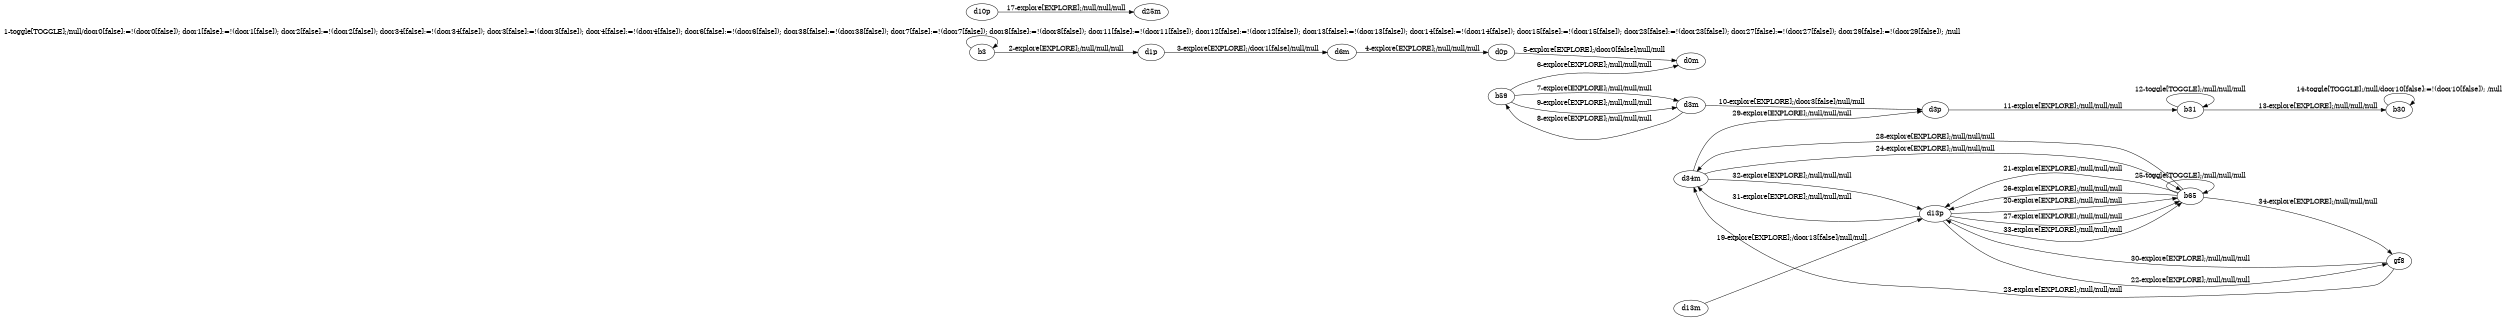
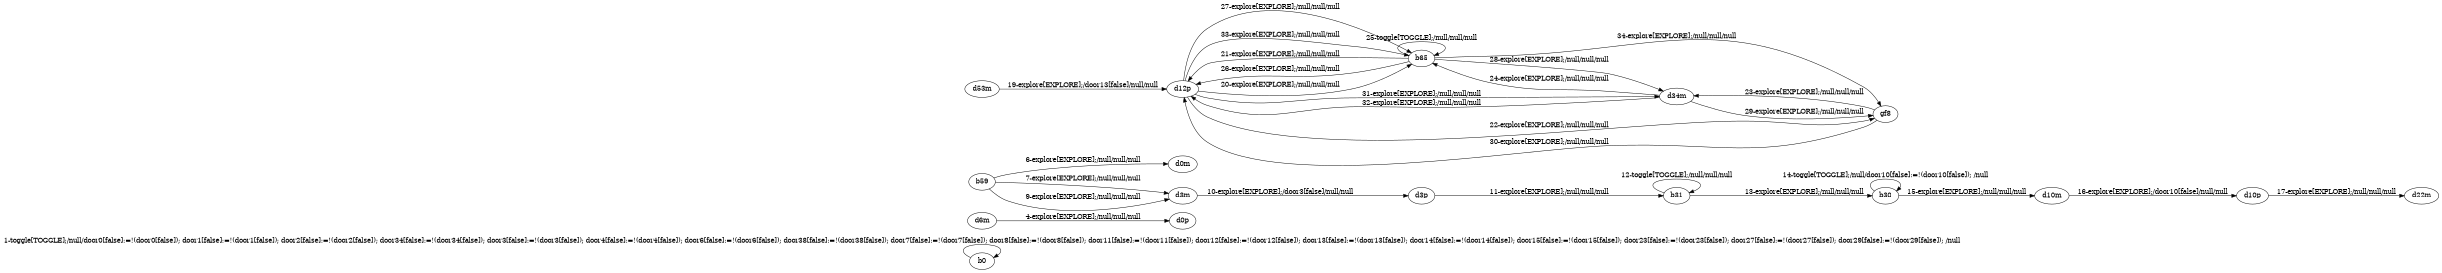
(1151, 12) -> (2422, 196)
(982, 52) -> (982, 261)
(1151, 52) -> none
(1593, 57) -> none
(1794, 119) -> (1778, 118)
(1594, 140) -> none
none -> (2052, 196)
(1935, 214) -> (1183, 89)
(1691, 308) -> (982, 89)
